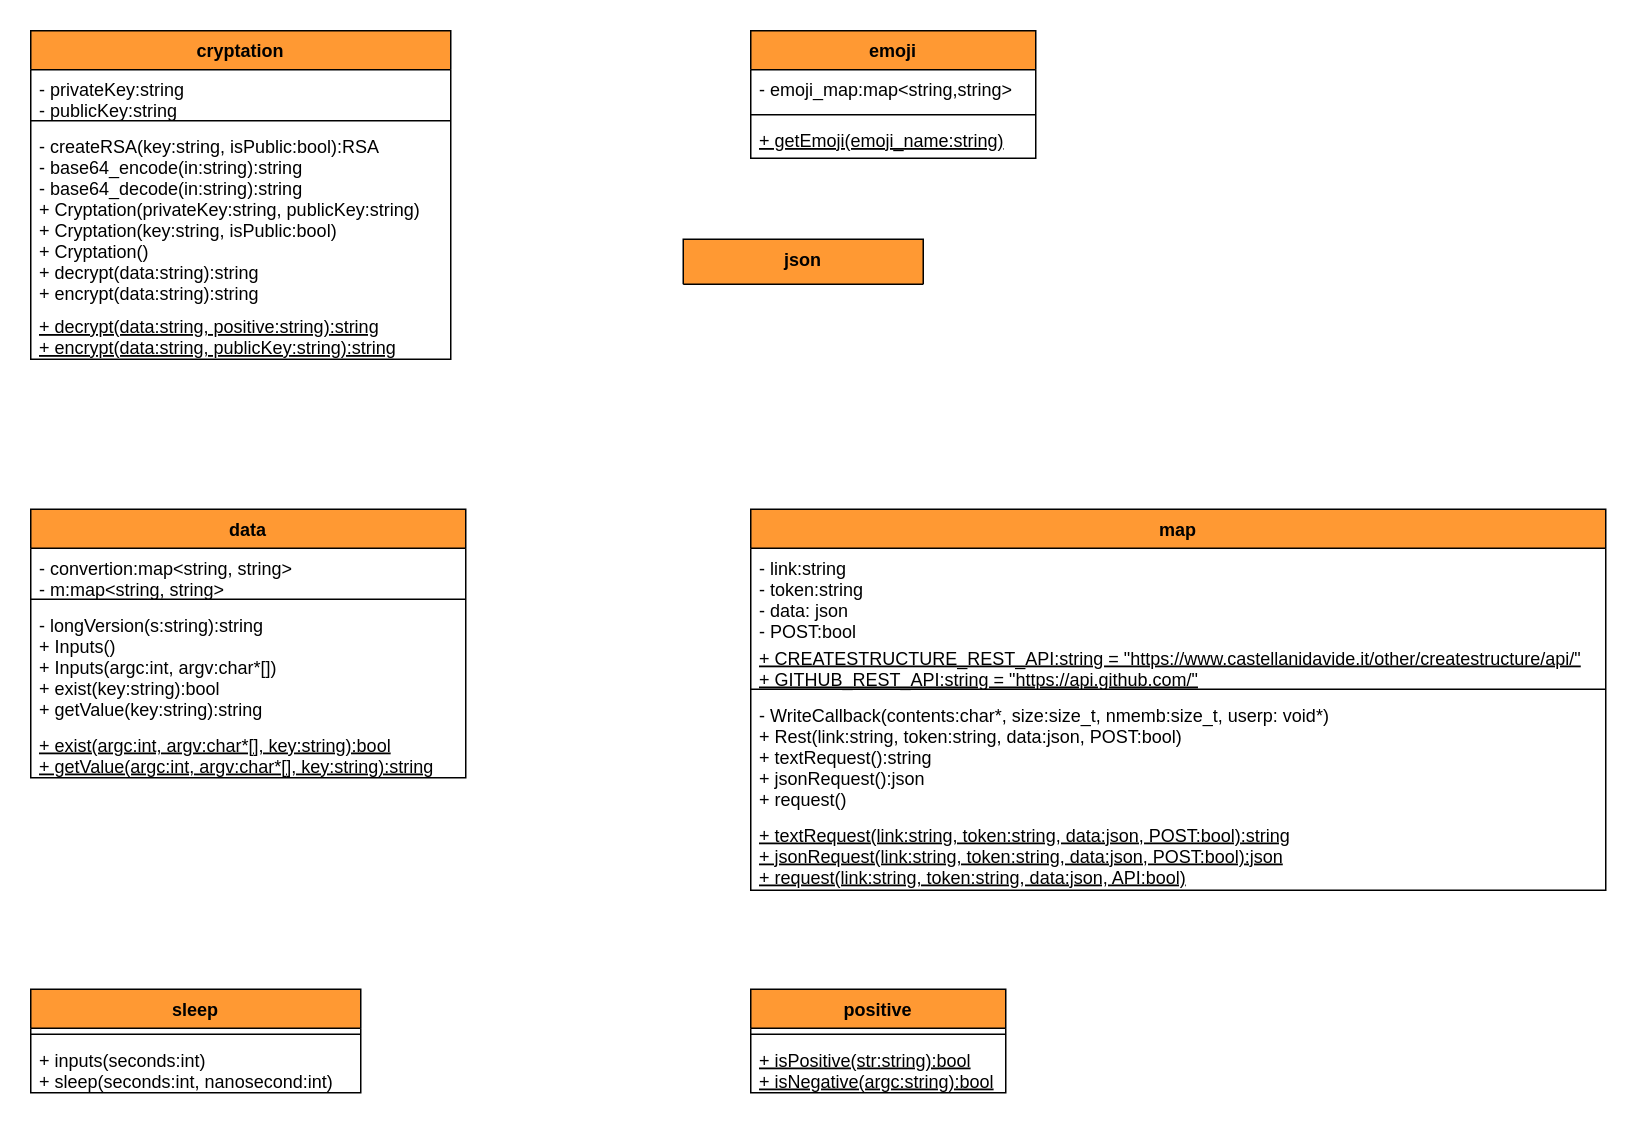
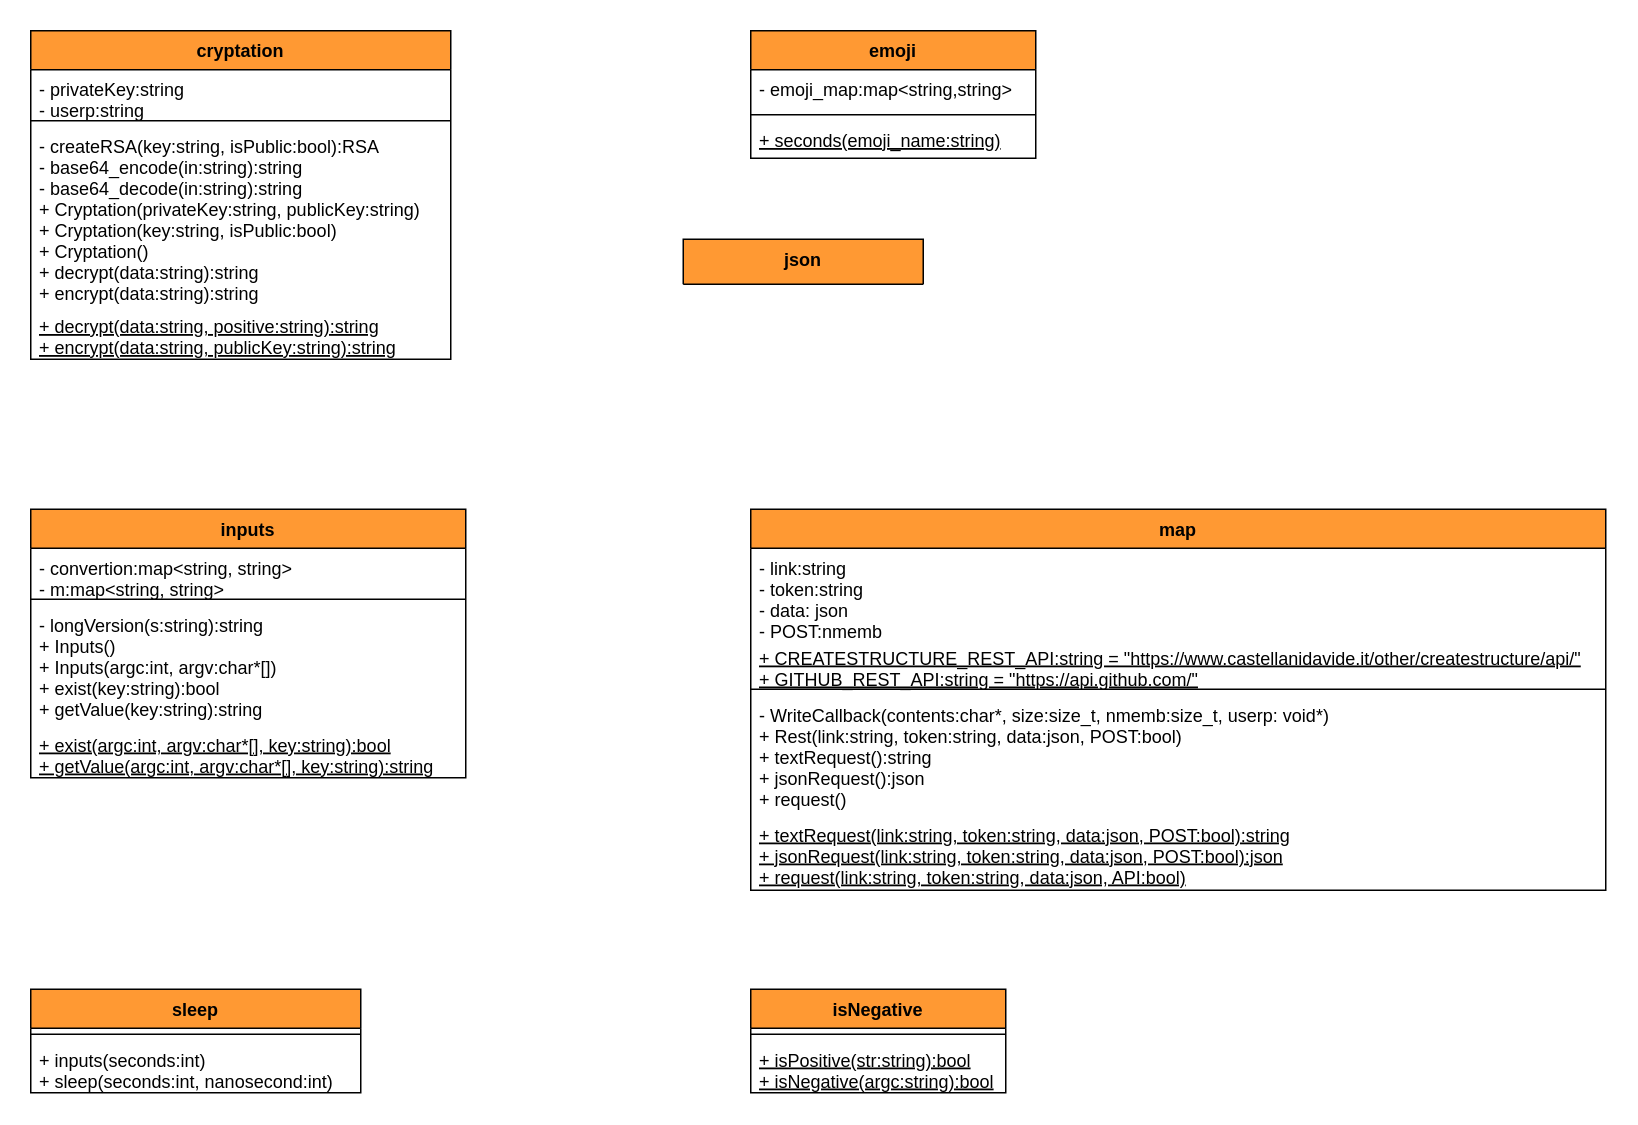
(125, 90) -> (125, 90)
(893, 141) -> (891, 141)
(248, 530) -> (248, 530)
(813, 569) -> (813, 569)
(878, 1010) -> (878, 1010)
